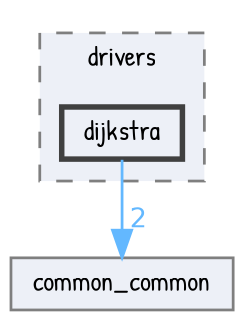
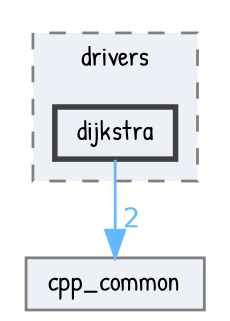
(122, 284) -> (115, 284)
